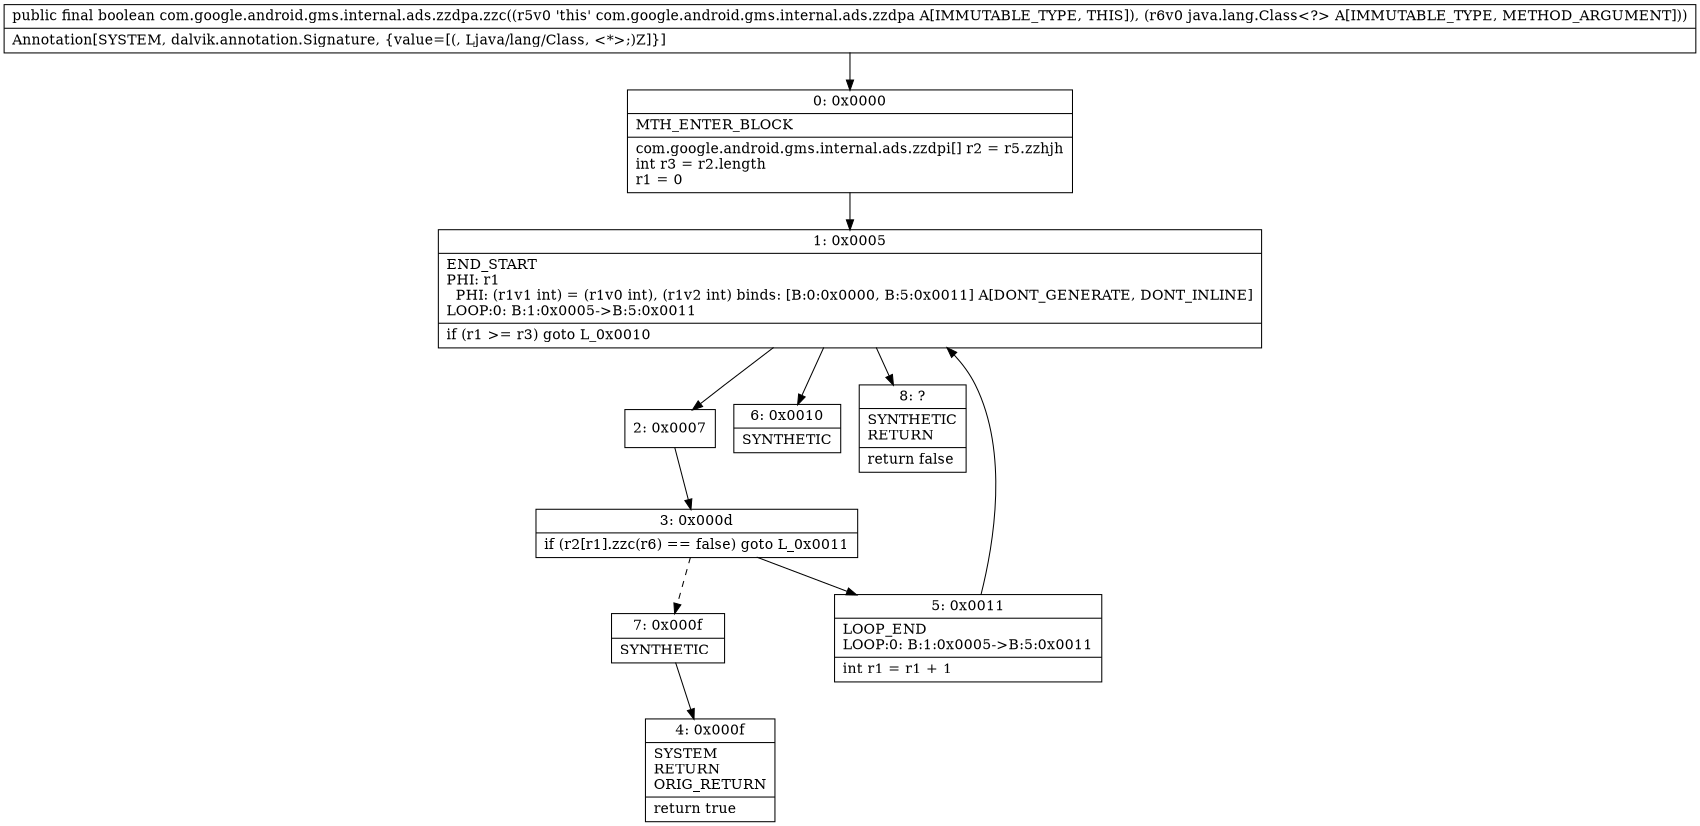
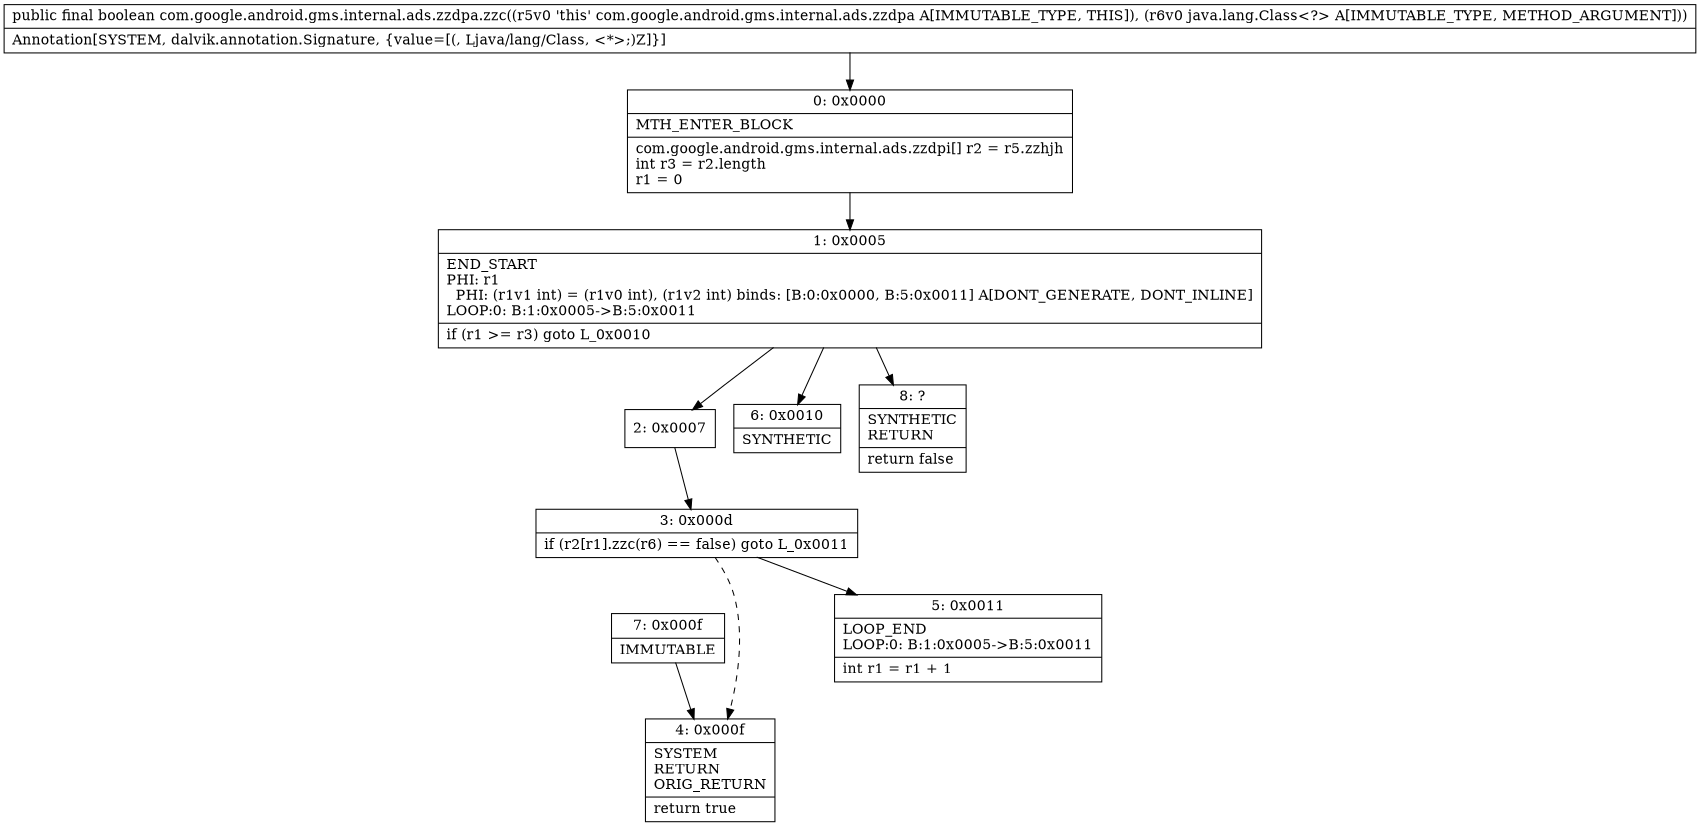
(995, 471) -> none
(684, 580) -> (739, 631)
(665, 650) -> (668, 650)
